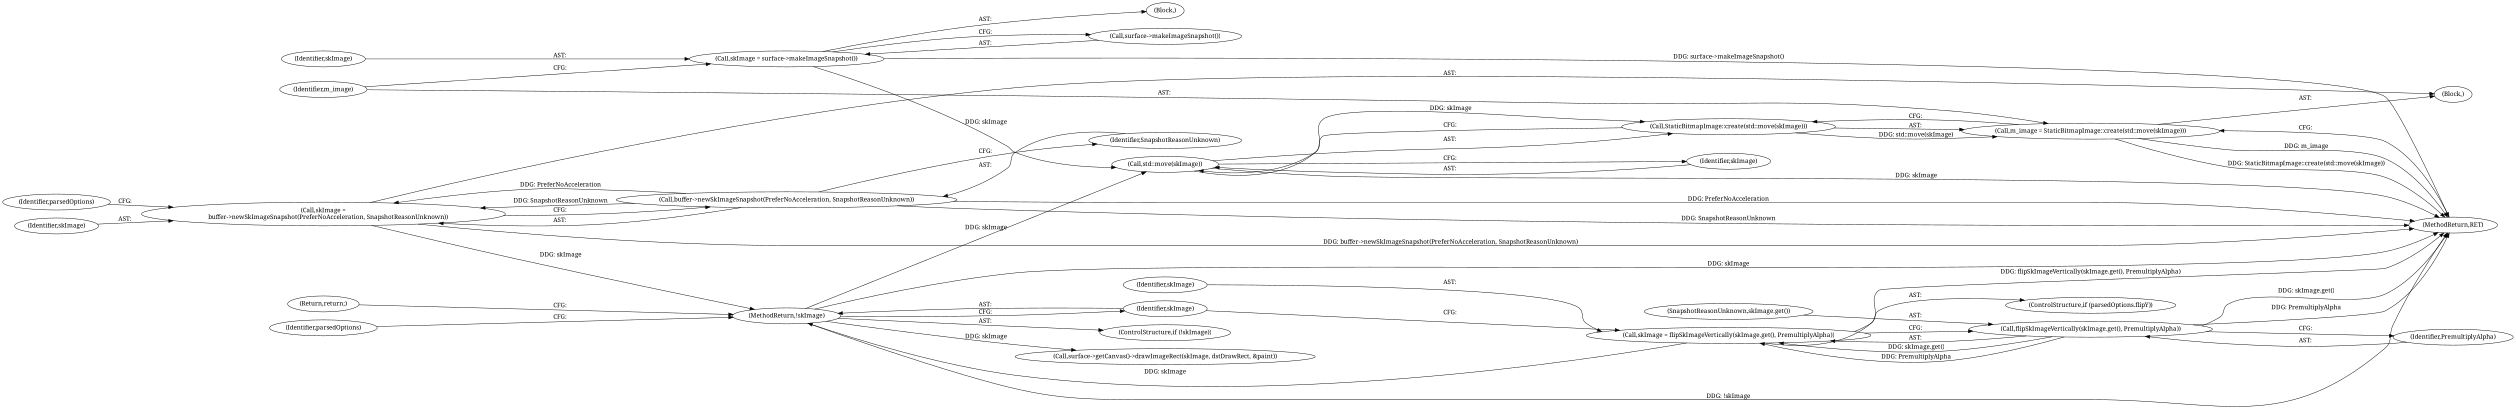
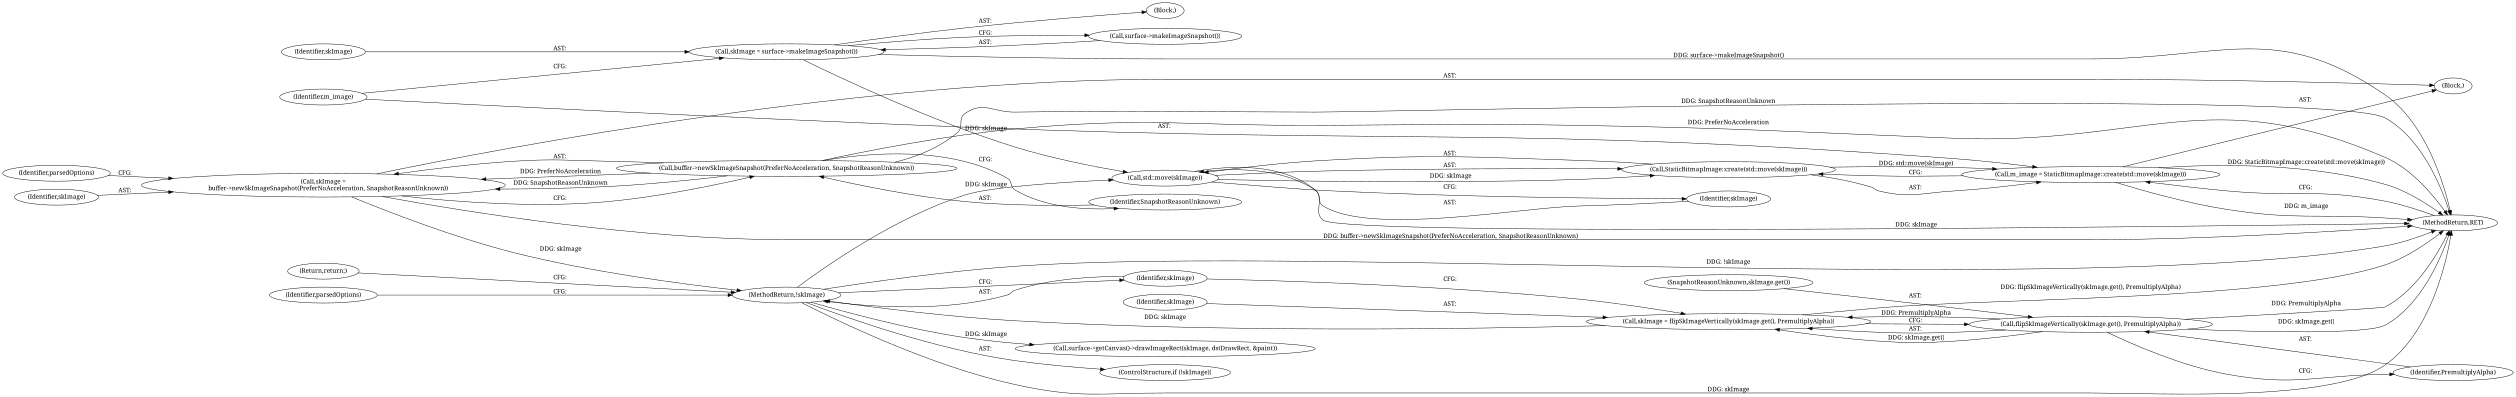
(1451, 125) -> (1451, 154)
(2091, 305) -> none
